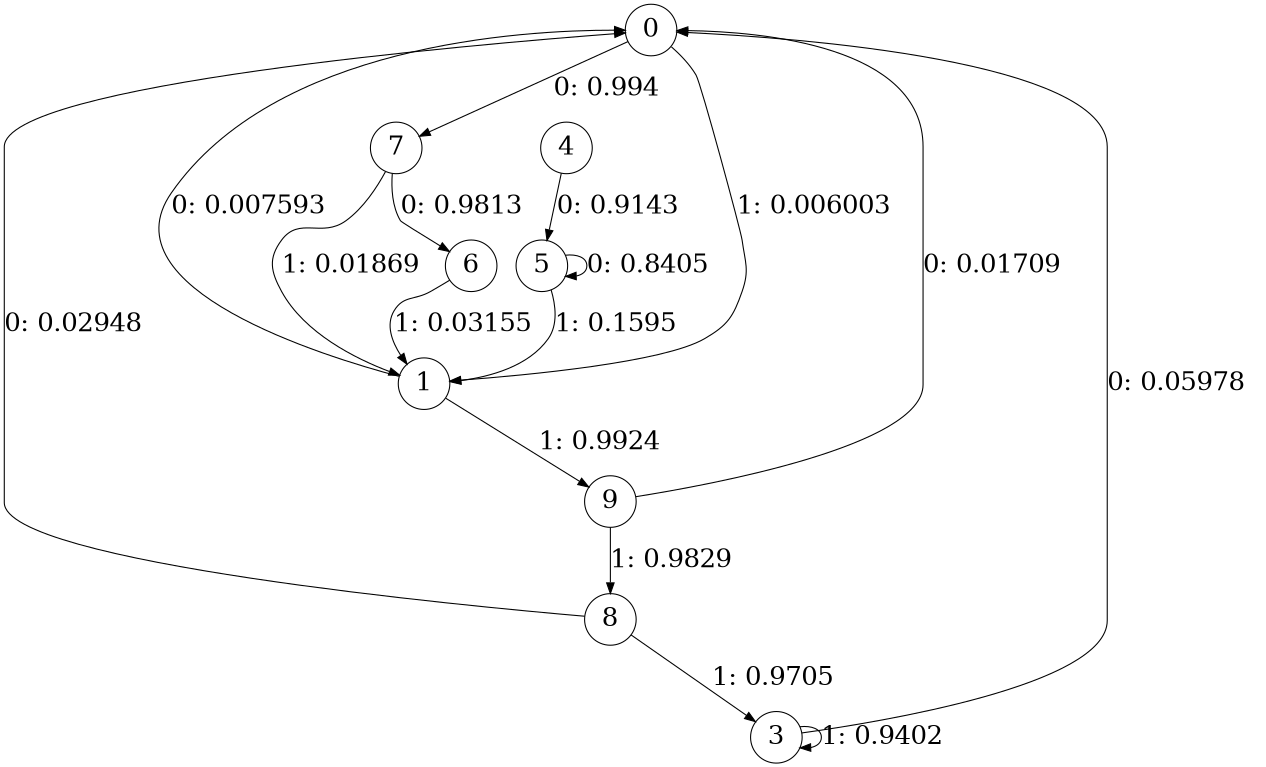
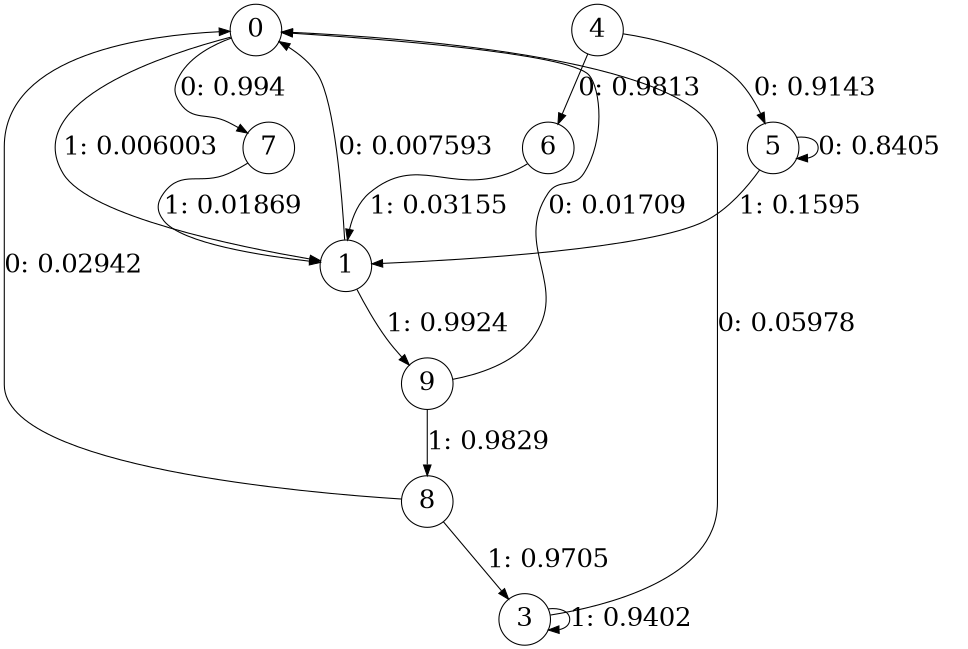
(400, 220) -> (575, 84)
(81, 325) -> (81, 266)
